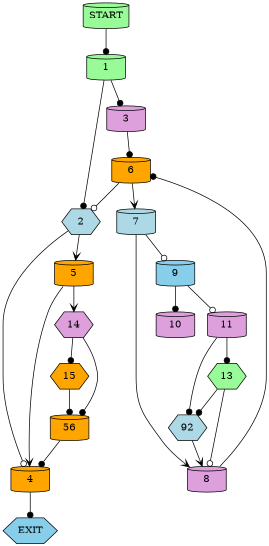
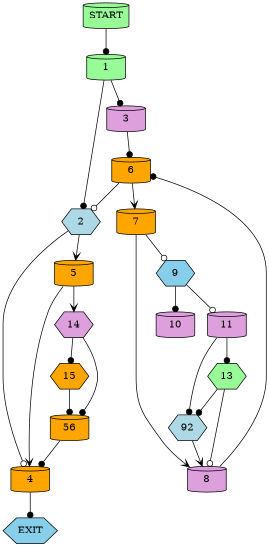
(136, 222) -> (136, 222)
(175, 273) -> (175, 273)
